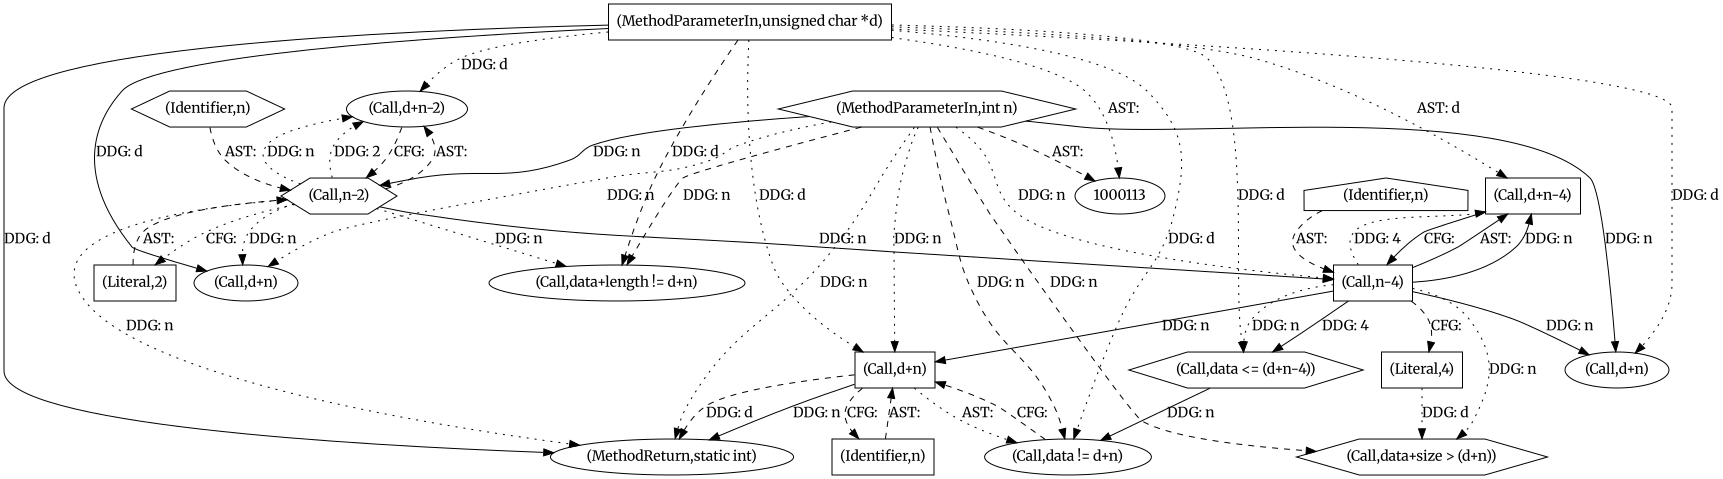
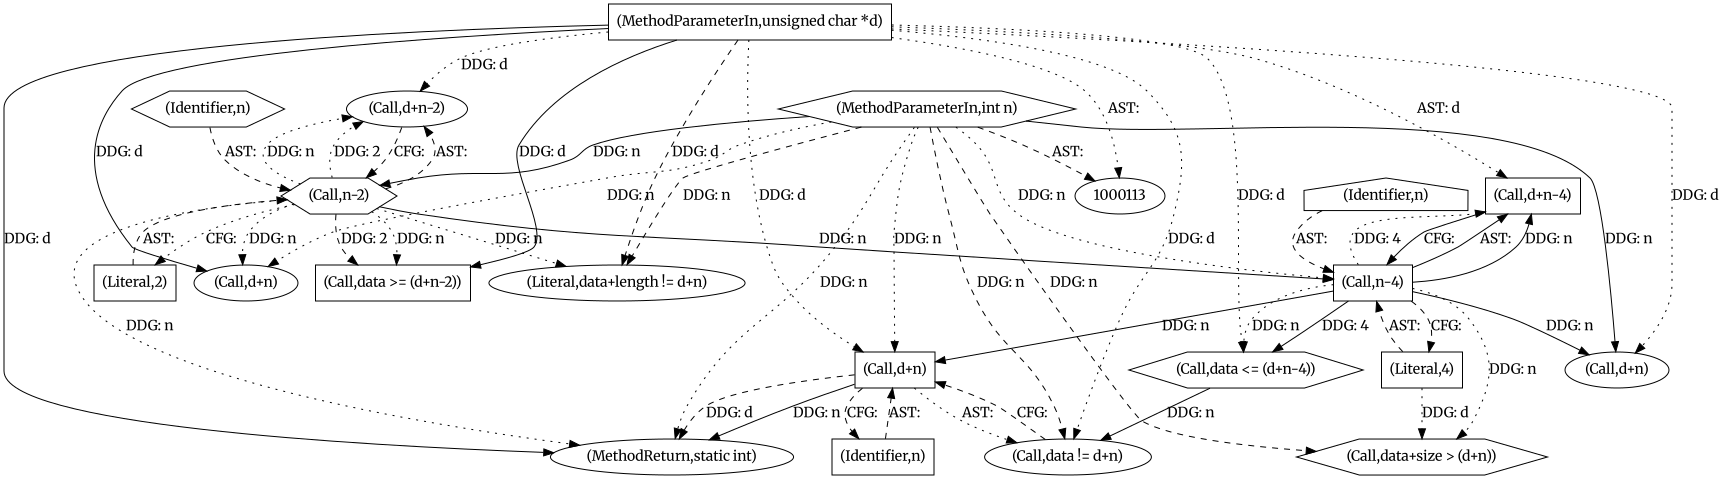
none -> (393, 283)
(617, 283) -> (617, 283)
none -> (1388, 333)
